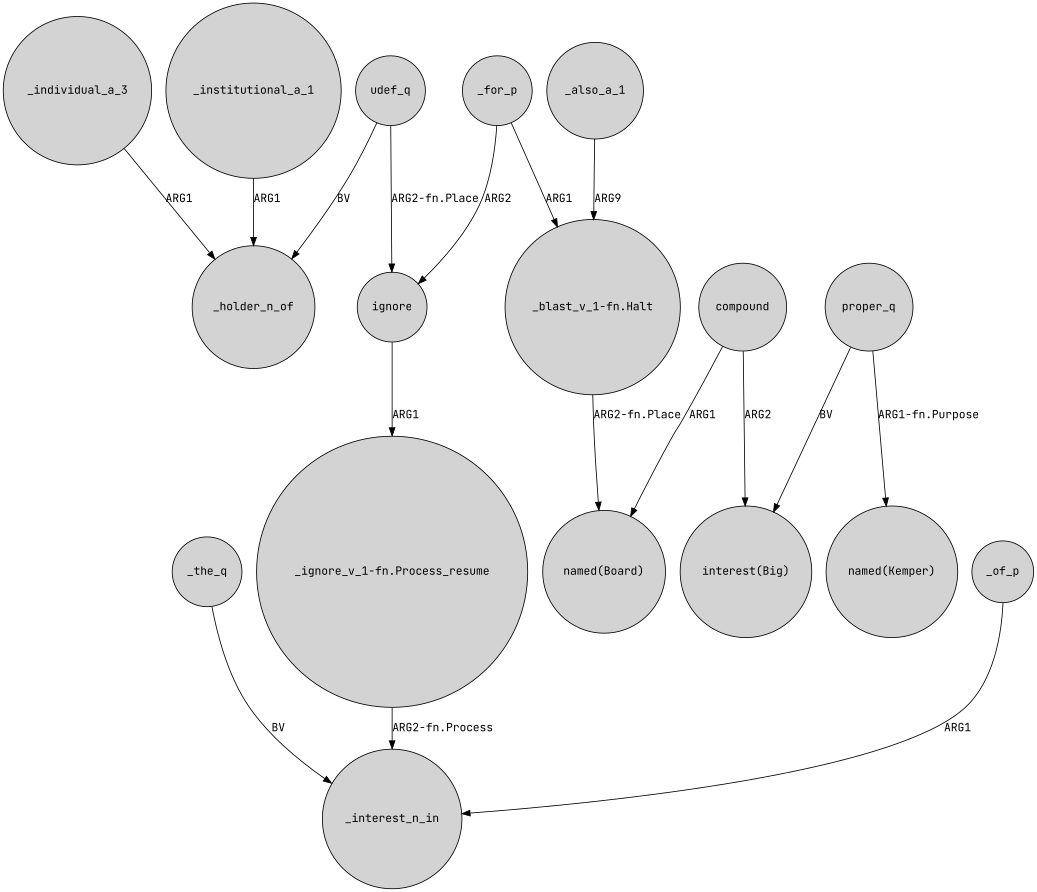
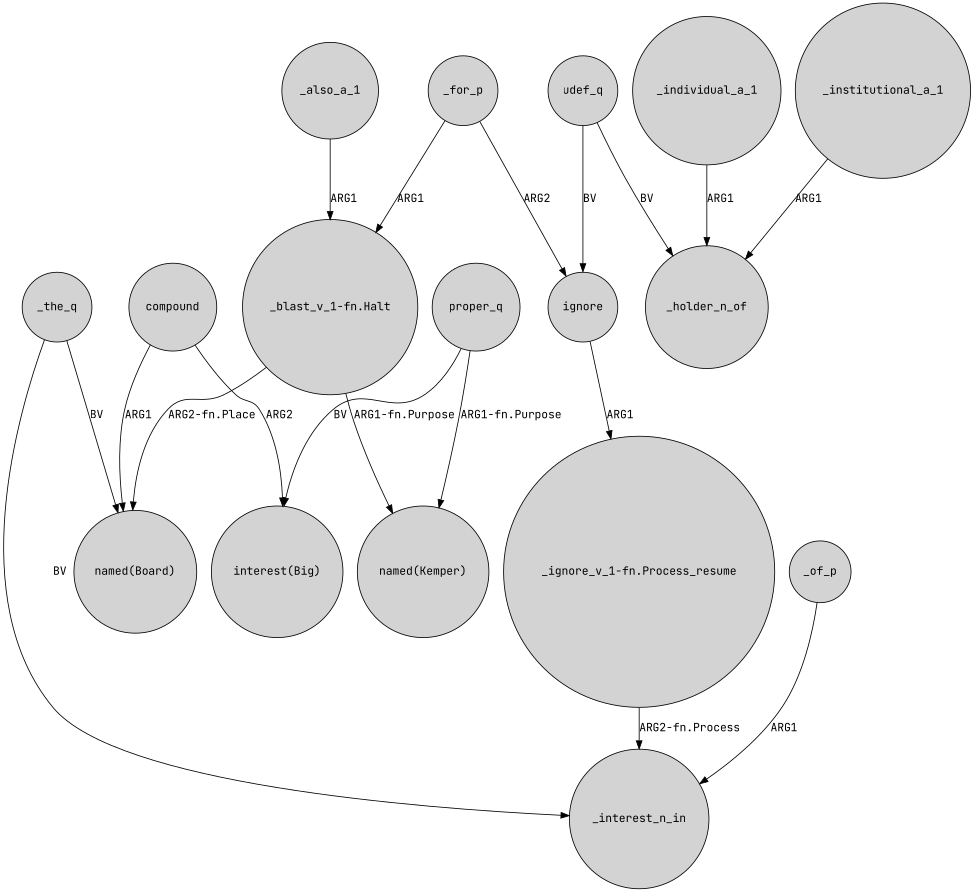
(77, 91) -> (707, 91)
(435, 199) -> (590, 199)
(608, 199) -> (344, 199)
none -> (91, 423)
none -> (365, 451)
